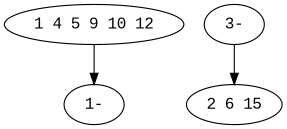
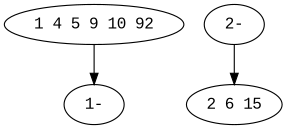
(94, 24) -> (94, 24)
(234, 24) -> (234, 24)
